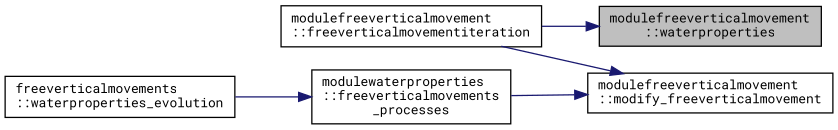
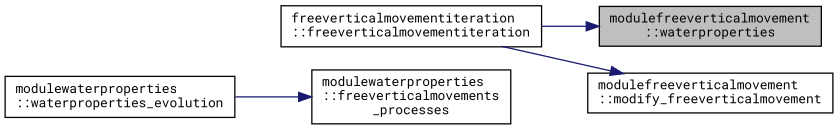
(411, 26) -> (411, 26)
(543, 95) -> none
(120, 97) -> (120, 97)
